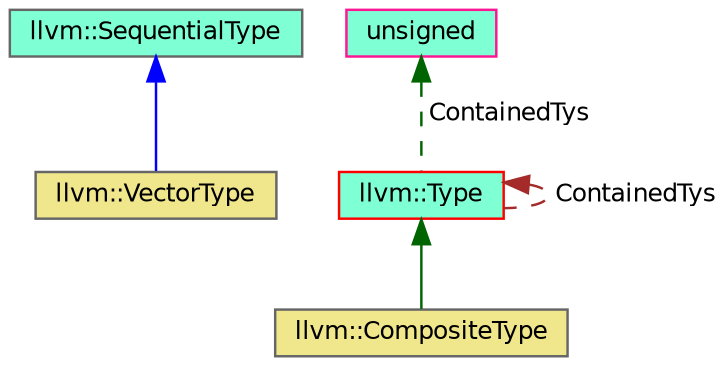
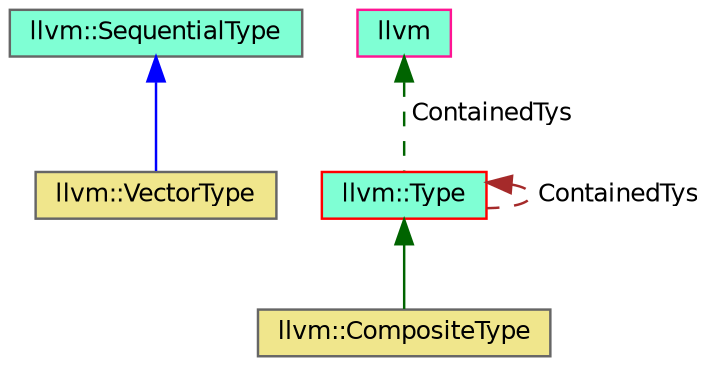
(421, 33) -> (404, 33)
